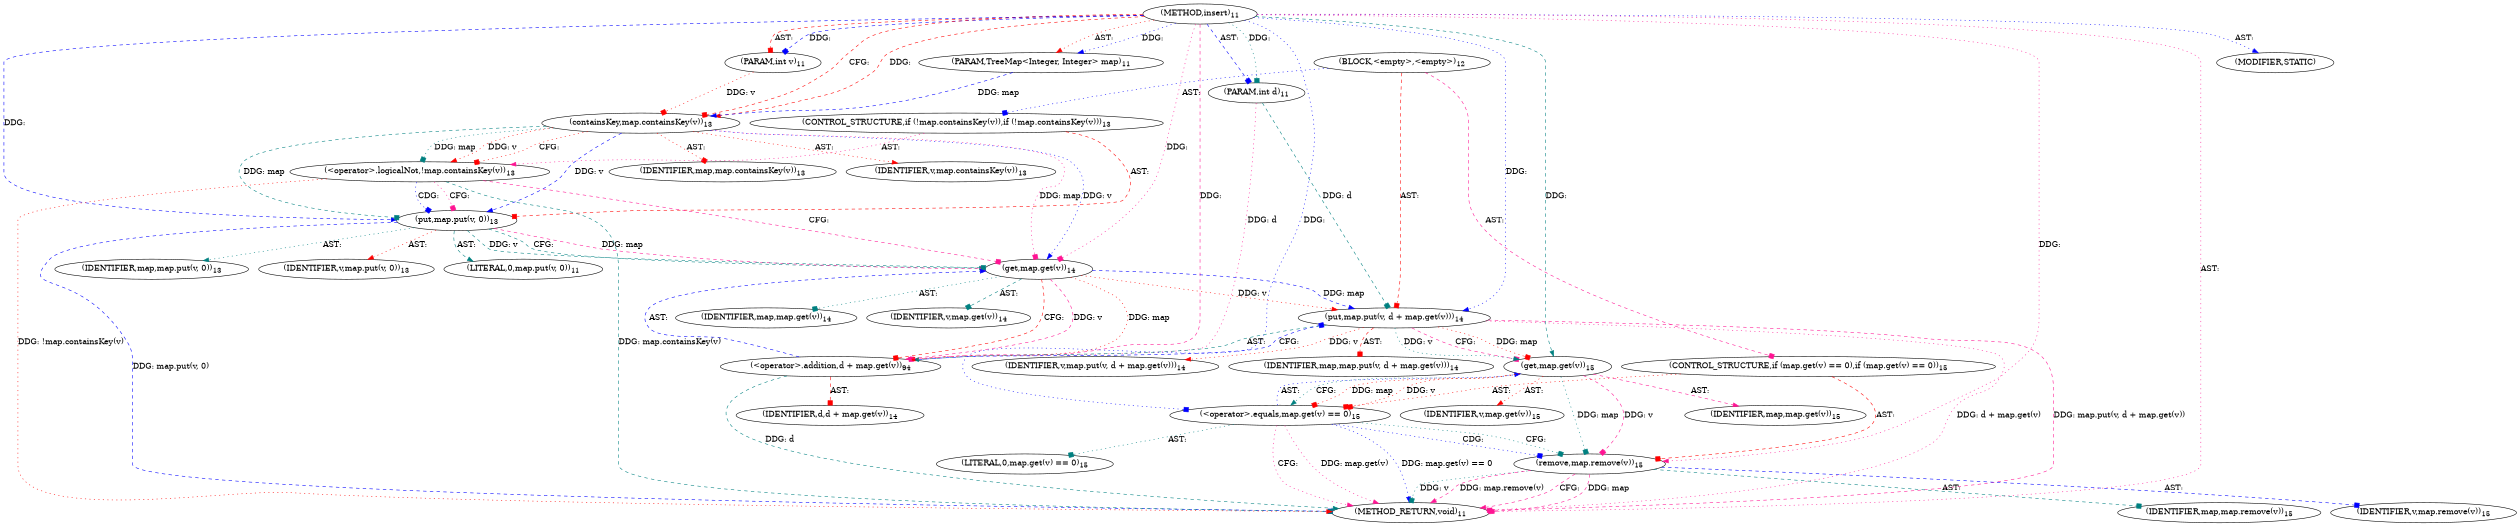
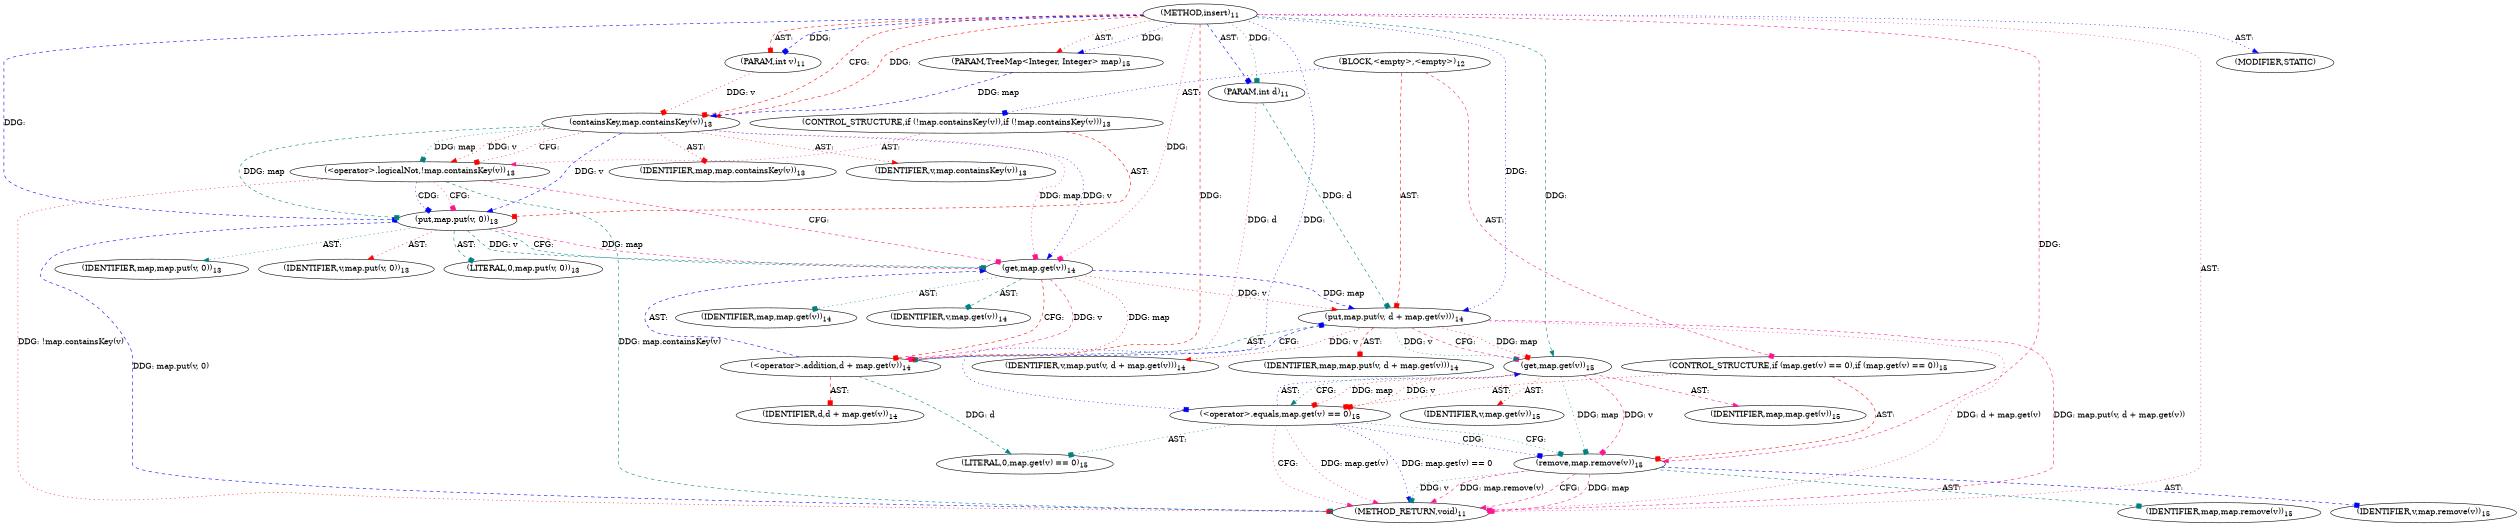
(320, 35) -> (320, 35)
(1988, 45) -> (1988, 45)
(1126, 62) -> (1126, 62)
(456, 247) -> (456, 247)
(575, 268) -> (575, 268)
(1199, 322) -> (1199, 322)
(1216, 347) -> (1216, 347)
(906, 366) -> (906, 366)
(984, 481) -> (935, 408)
